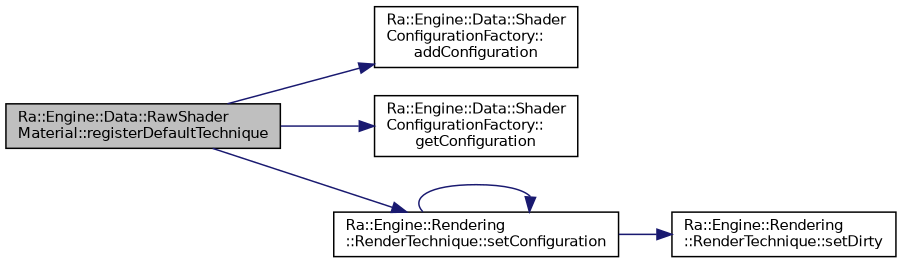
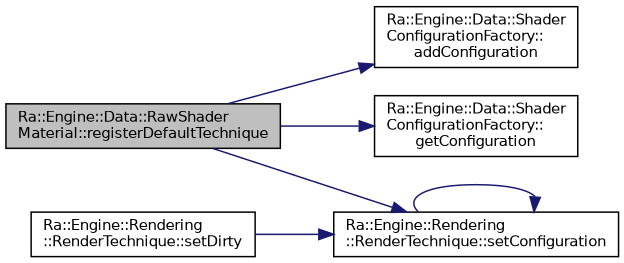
(638, 234) -> (287, 234)
